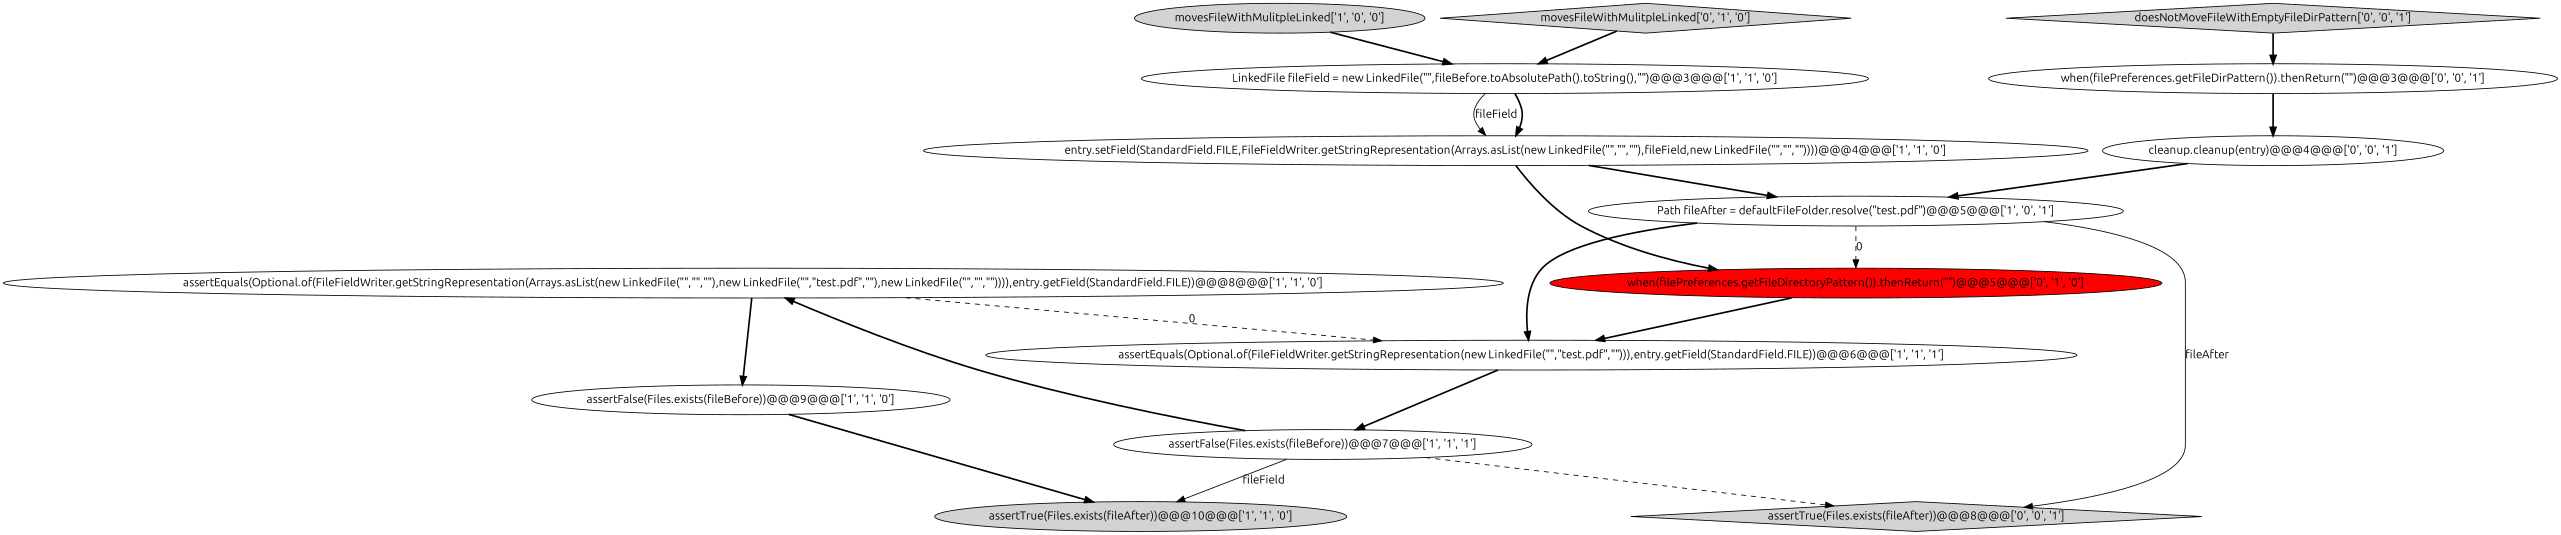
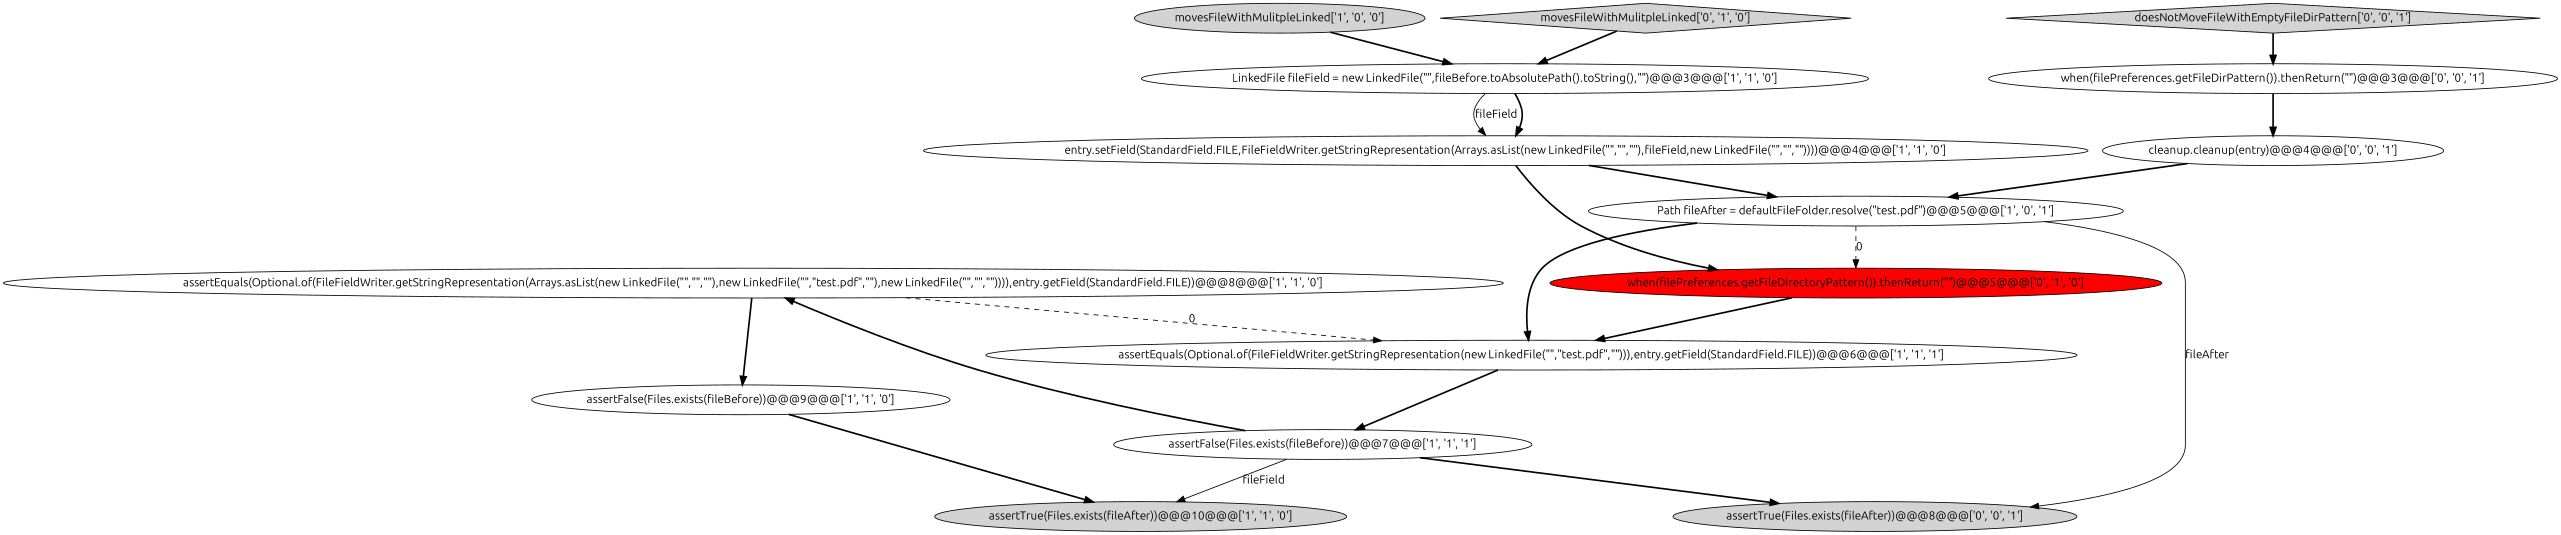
(1626, 481) -> (1595, 480)
(1916, 517) -> (1875, 517)
